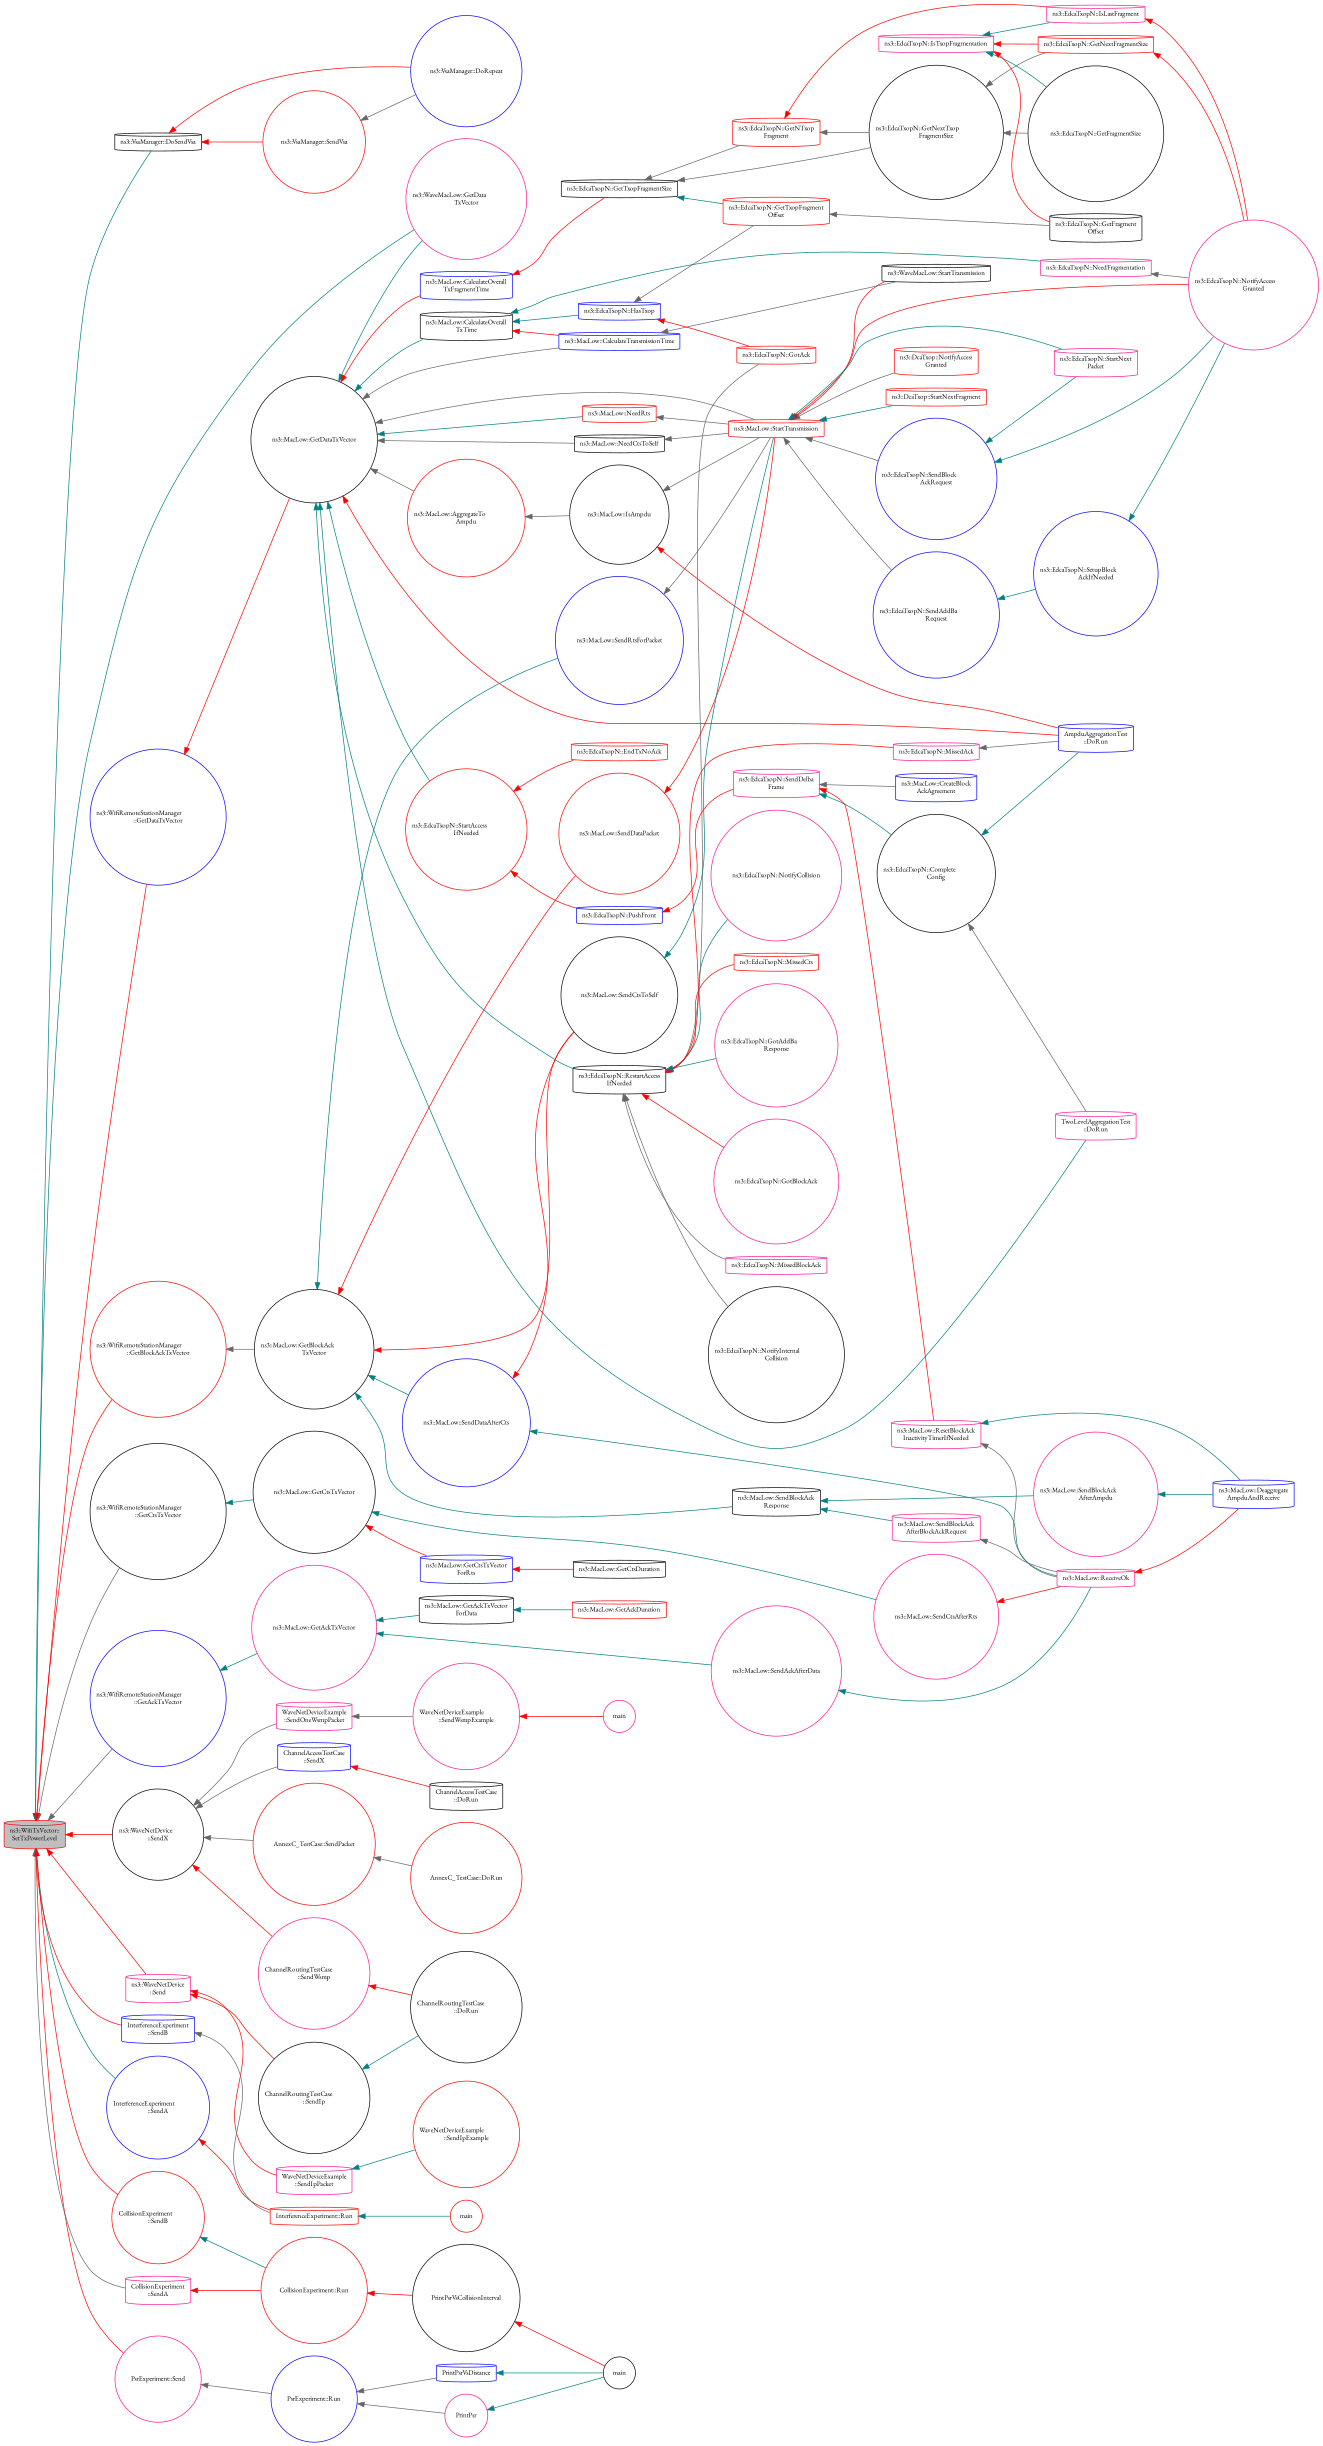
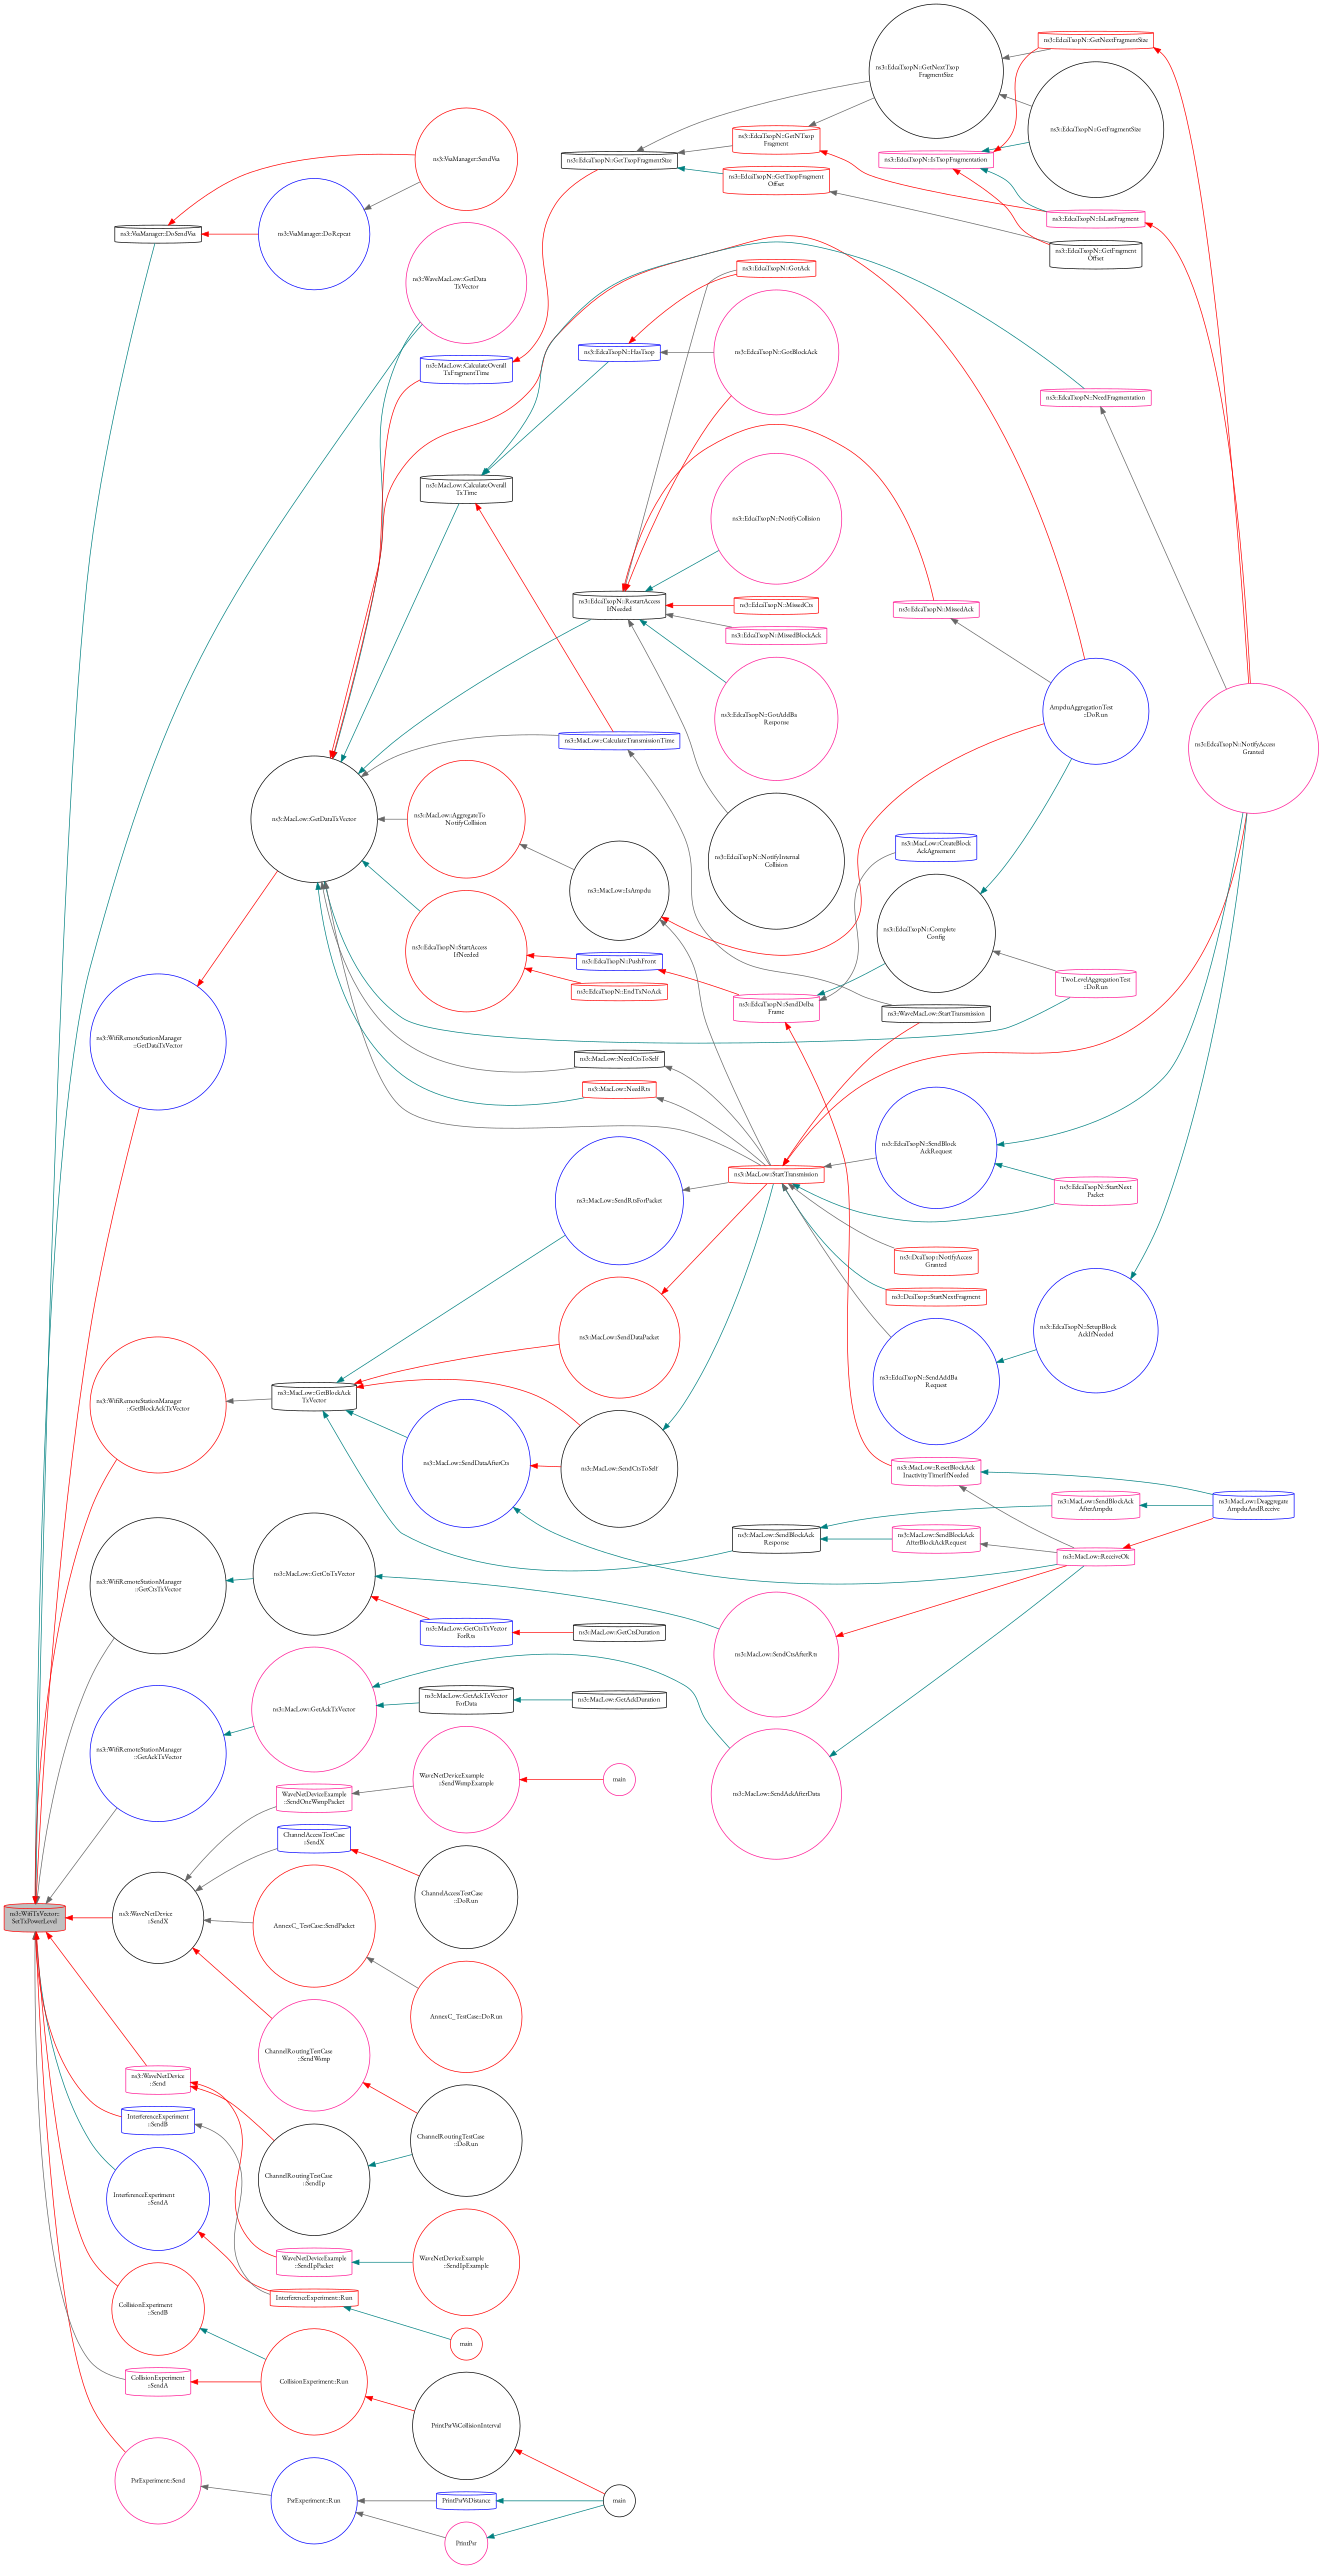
(392, 106) -> (395, 194)
(702, 258) -> (693, 352)
(466, 518) -> (466, 819)
(1096, 738) -> (1096, 711)
(314, 1349) -> (314, 1397)
(1096, 1494) -> (1096, 1505)
(619, 1610) -> (619, 1700)
(466, 1796) -> (466, 1897)
